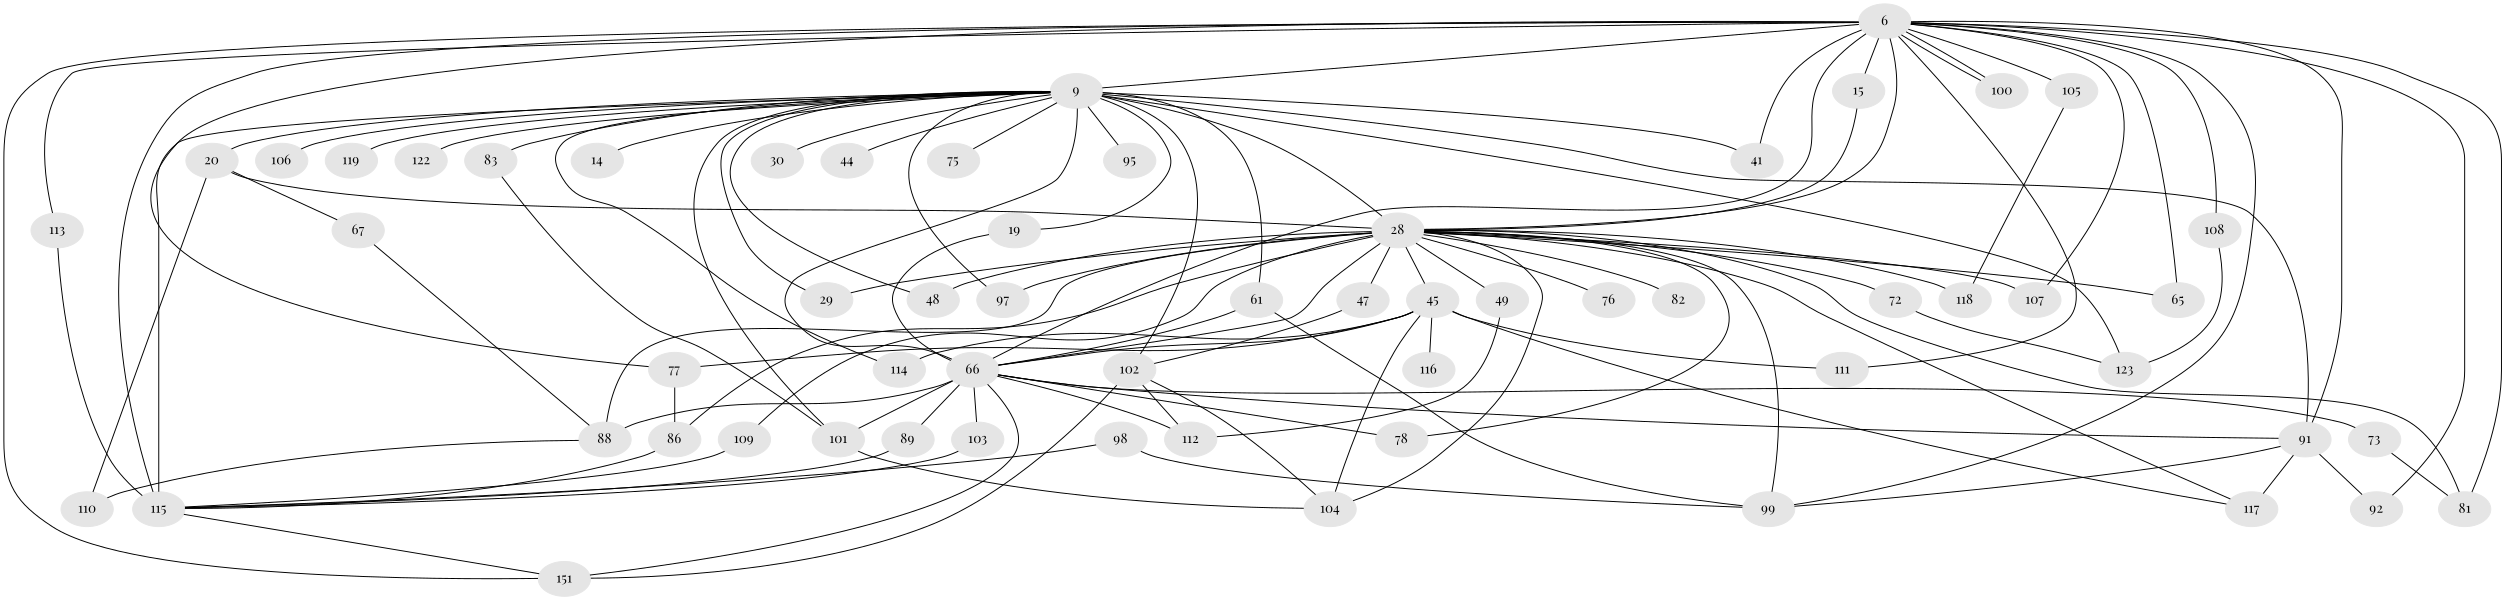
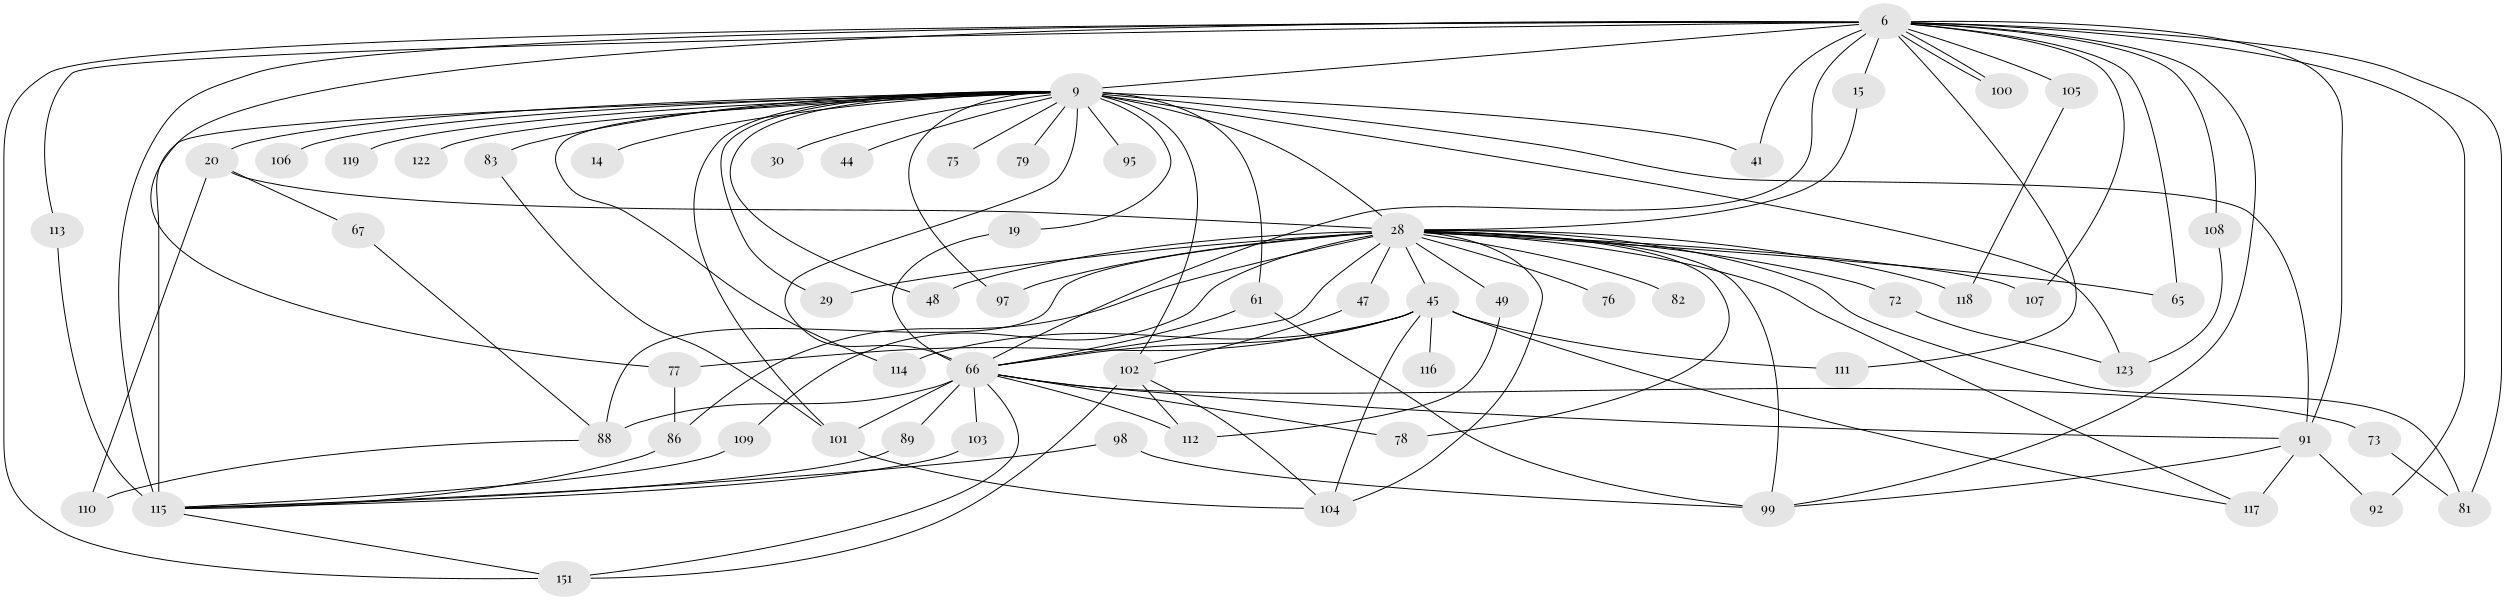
none -> (1023, 161)
(1803, 196) -> none
